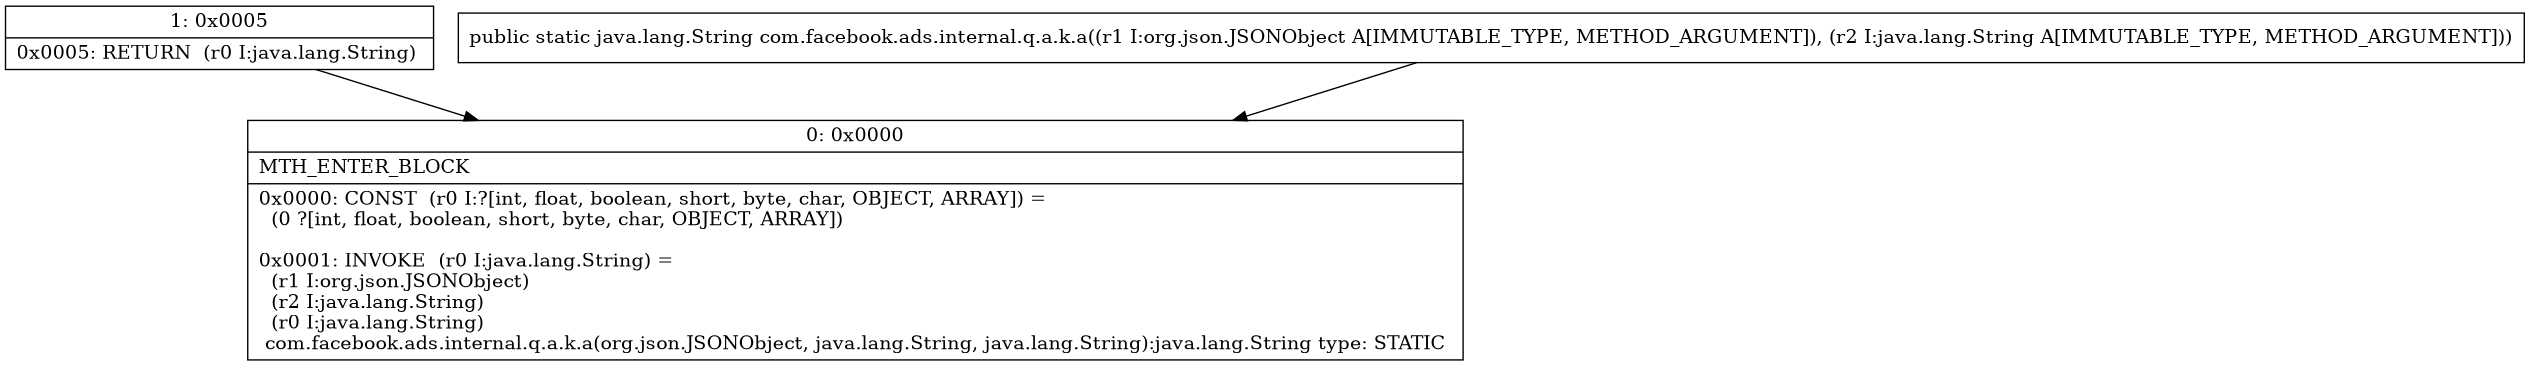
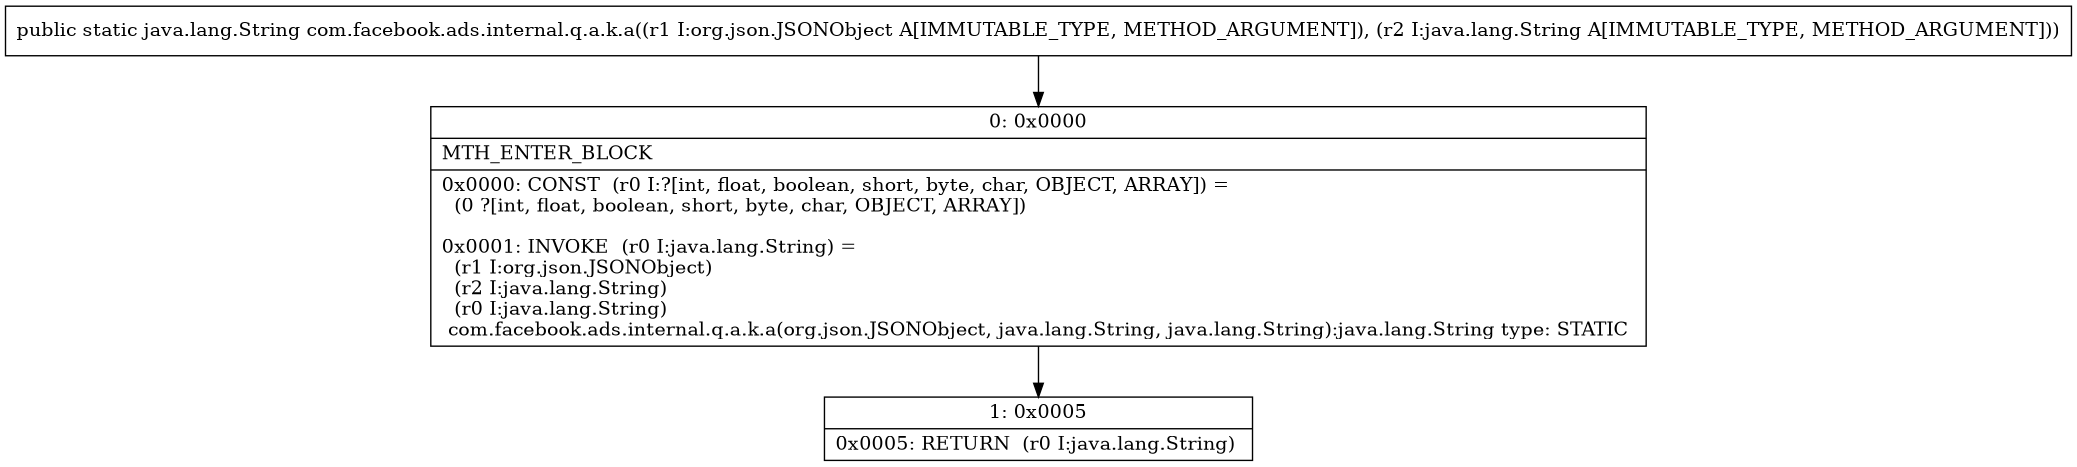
(391, 93) -> (1038, 365)
